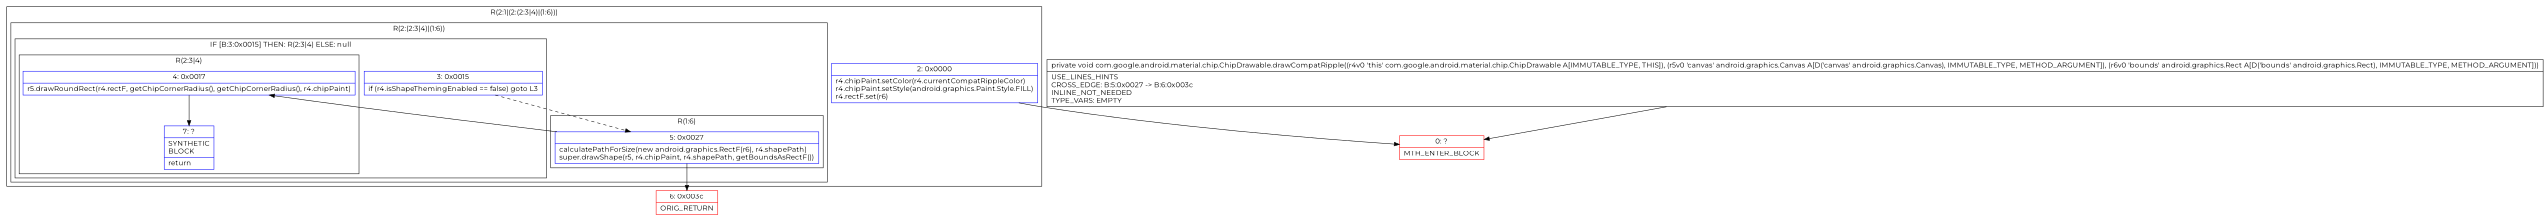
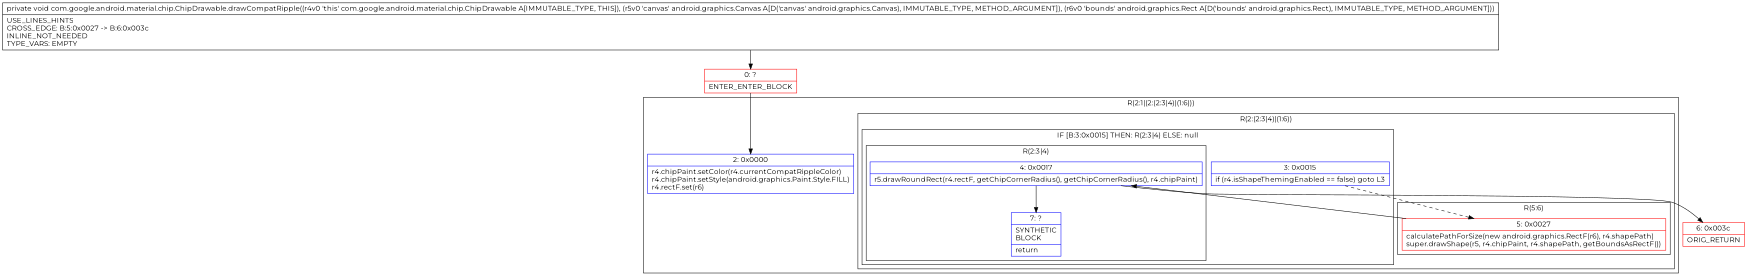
(687, 121) -> (1534, 208)
(1206, 128) -> (751, 121)
(687, 148) -> (1534, 234)
(1442, 153) -> (751, 87)
(687, 174) -> (1412, 195)
